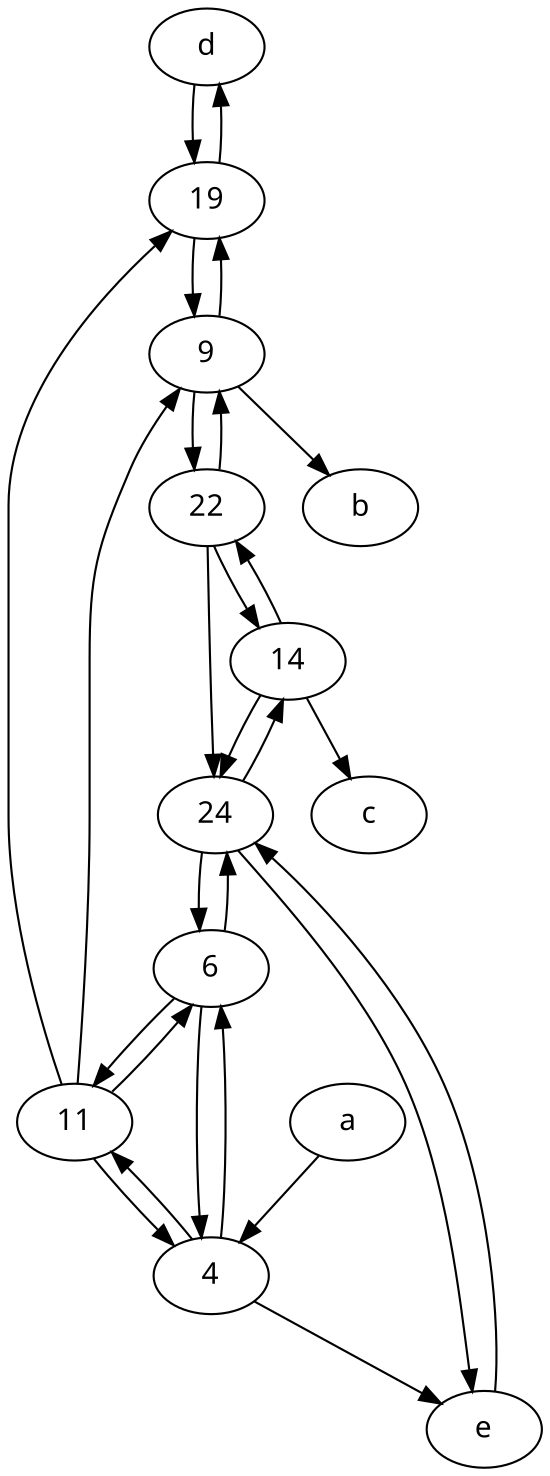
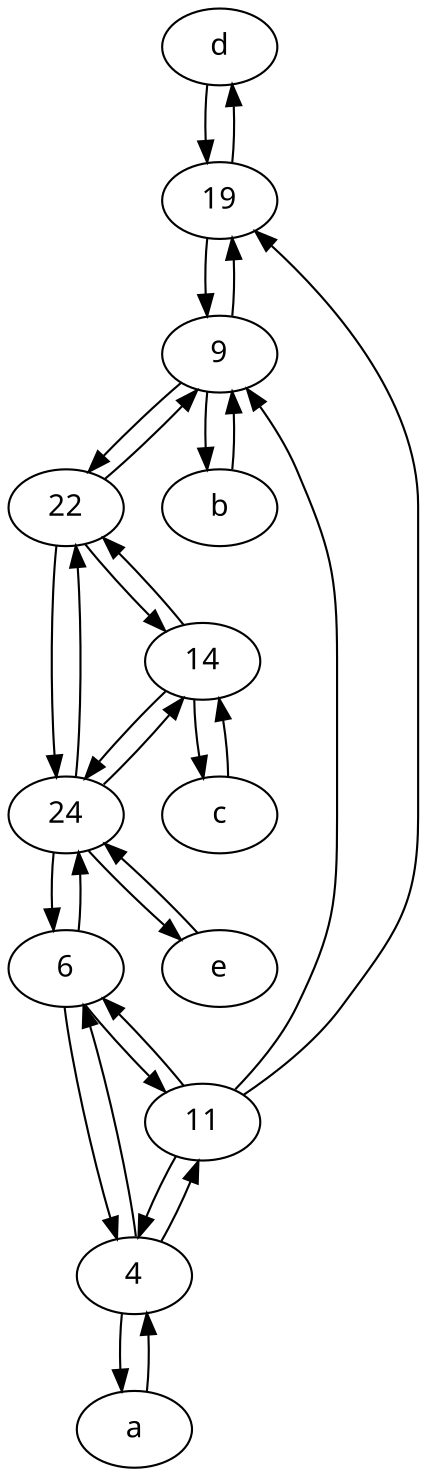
none -> (234, 441)
none -> (80, 672)
none -> (227, 748)
(338, 1347) -> (120, 1341)
